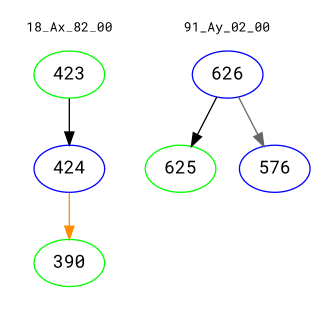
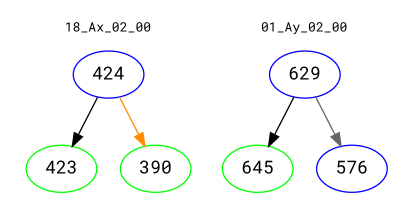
(70, 28) -> (109, 28)
(228, 28) -> (305, 28)
(228, 75) -> (305, 75)
(69, 115) -> (88, 116)
(181, 169) -> (258, 169)
